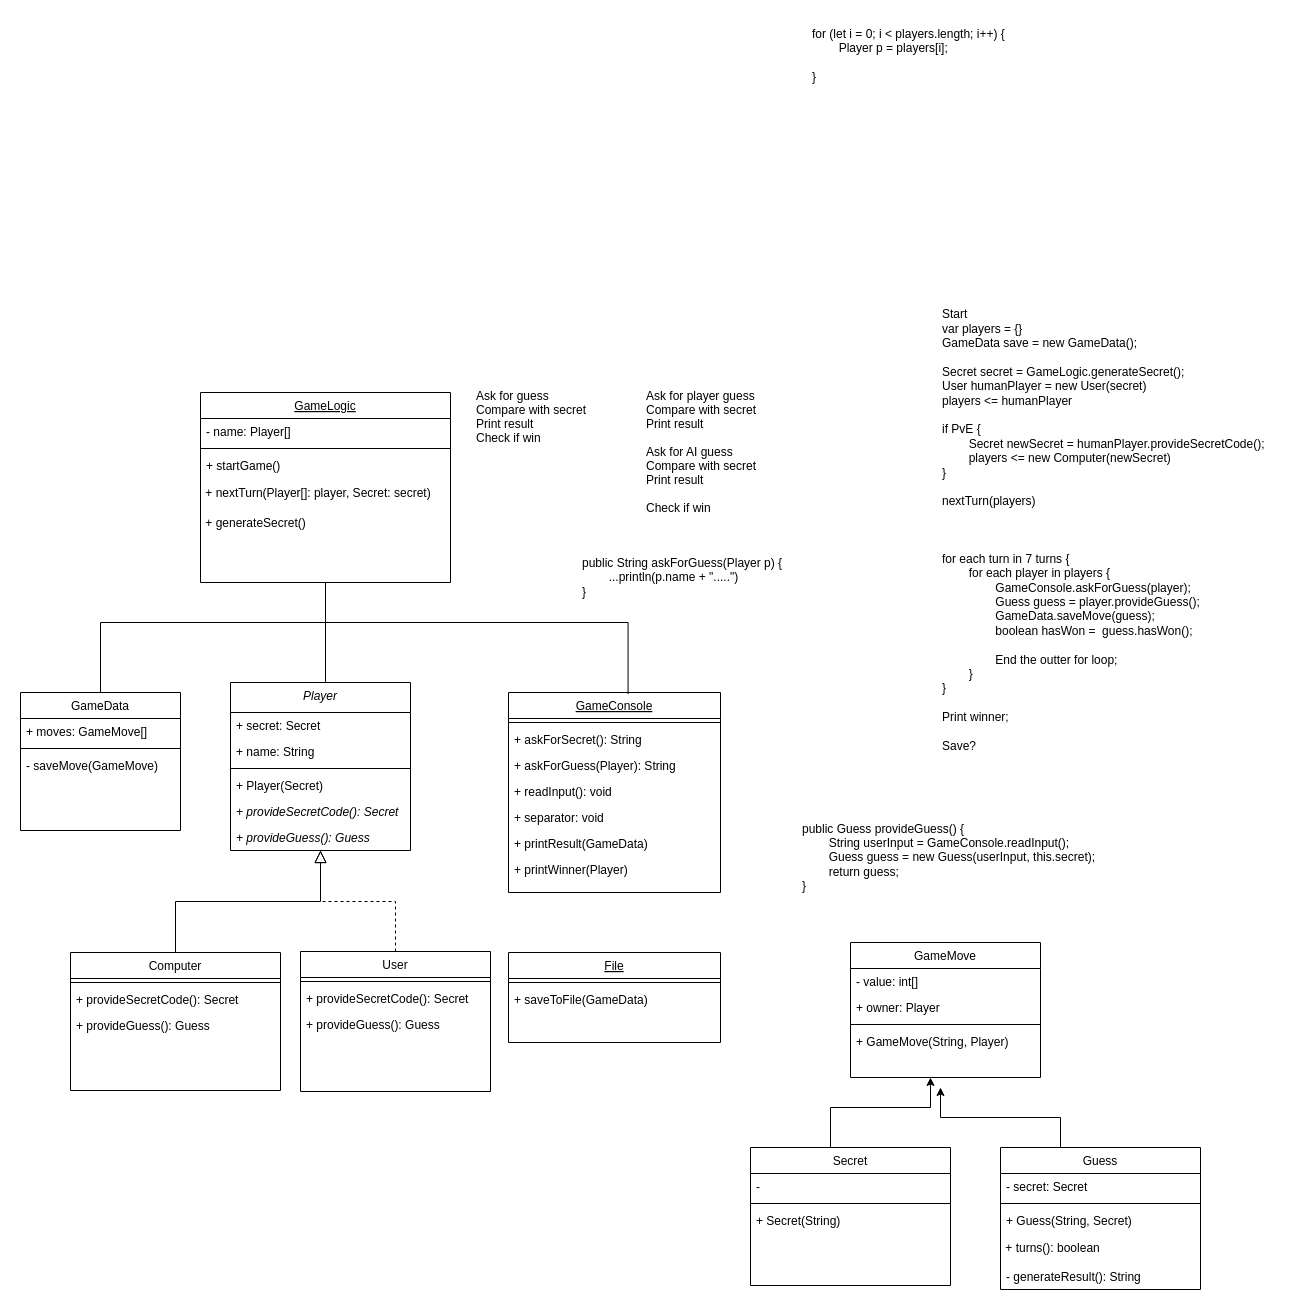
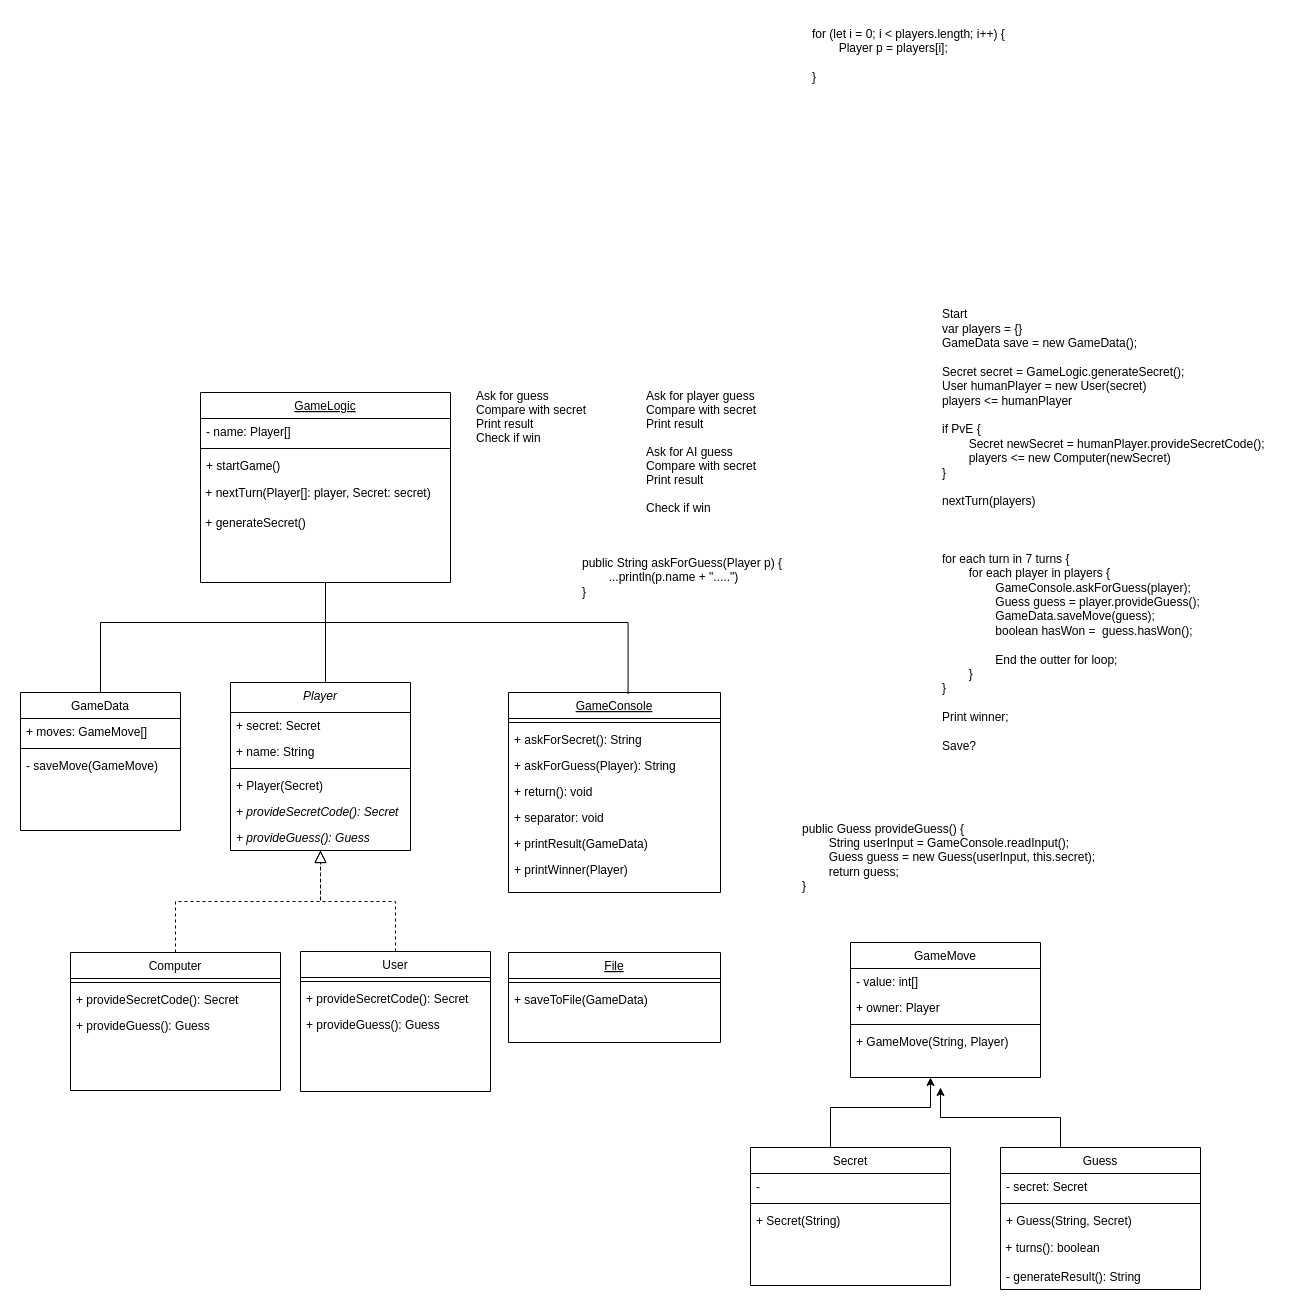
(572, 792) -> (562, 792)
(223, 902) -> (223, 902)
